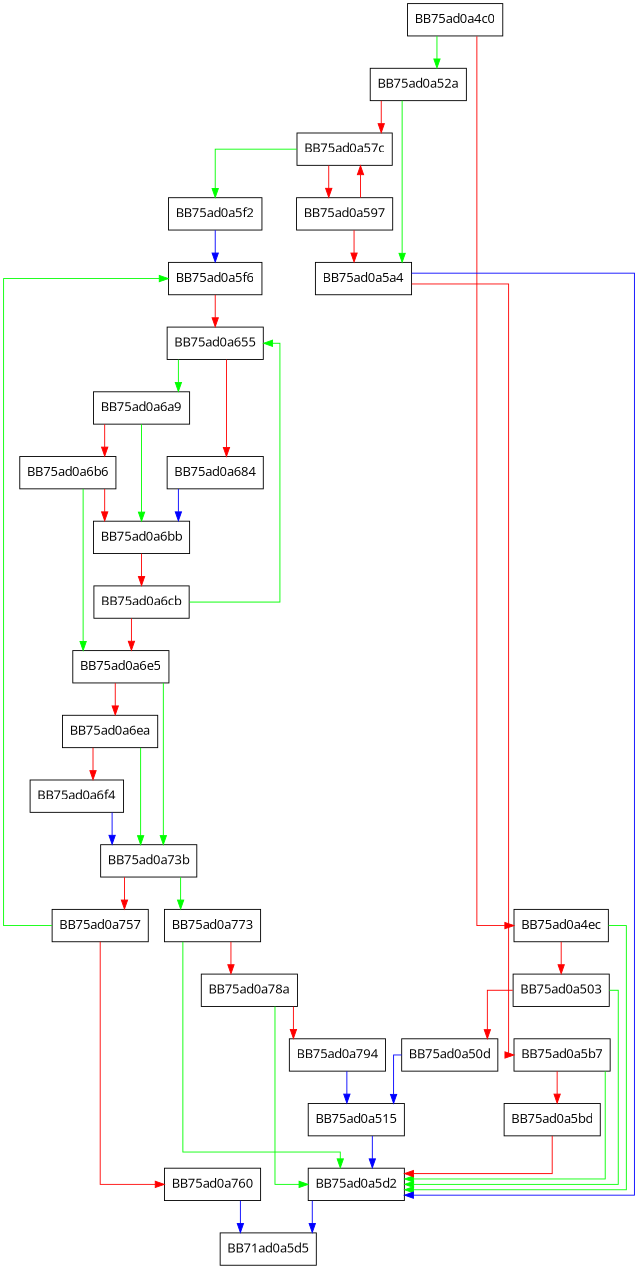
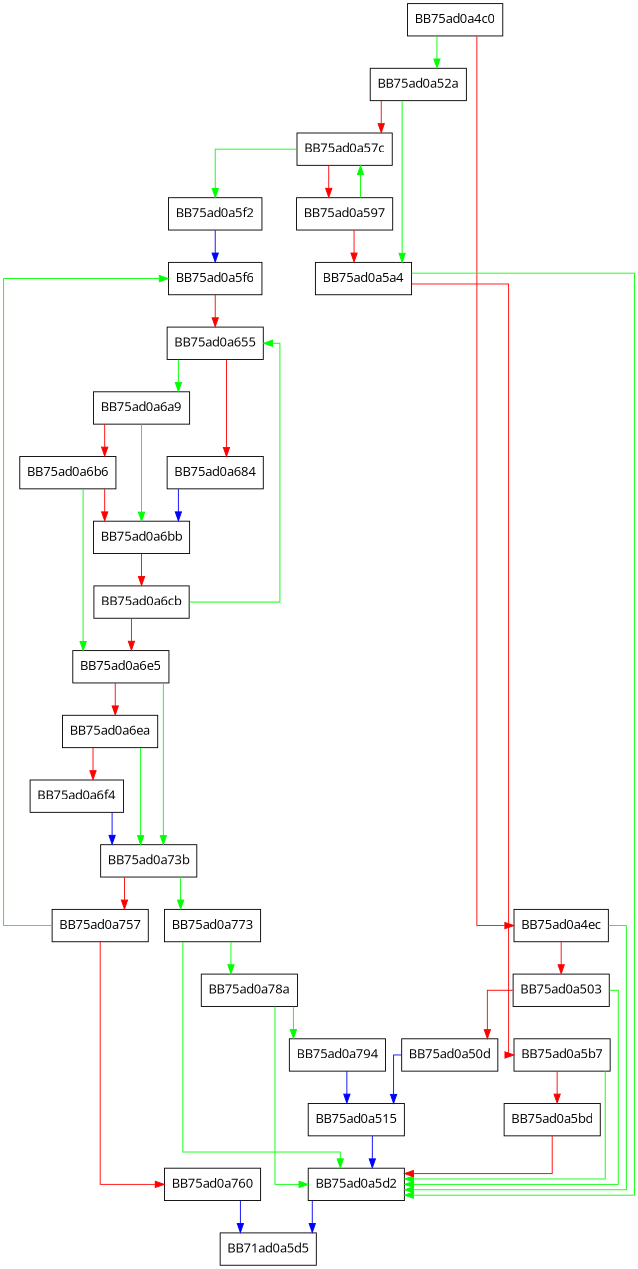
(360, 186) -> (360, 186)
(634, 733) -> (634, 733)
(231, 953) -> (231, 953)
(293, 1018) -> (293, 1018)
